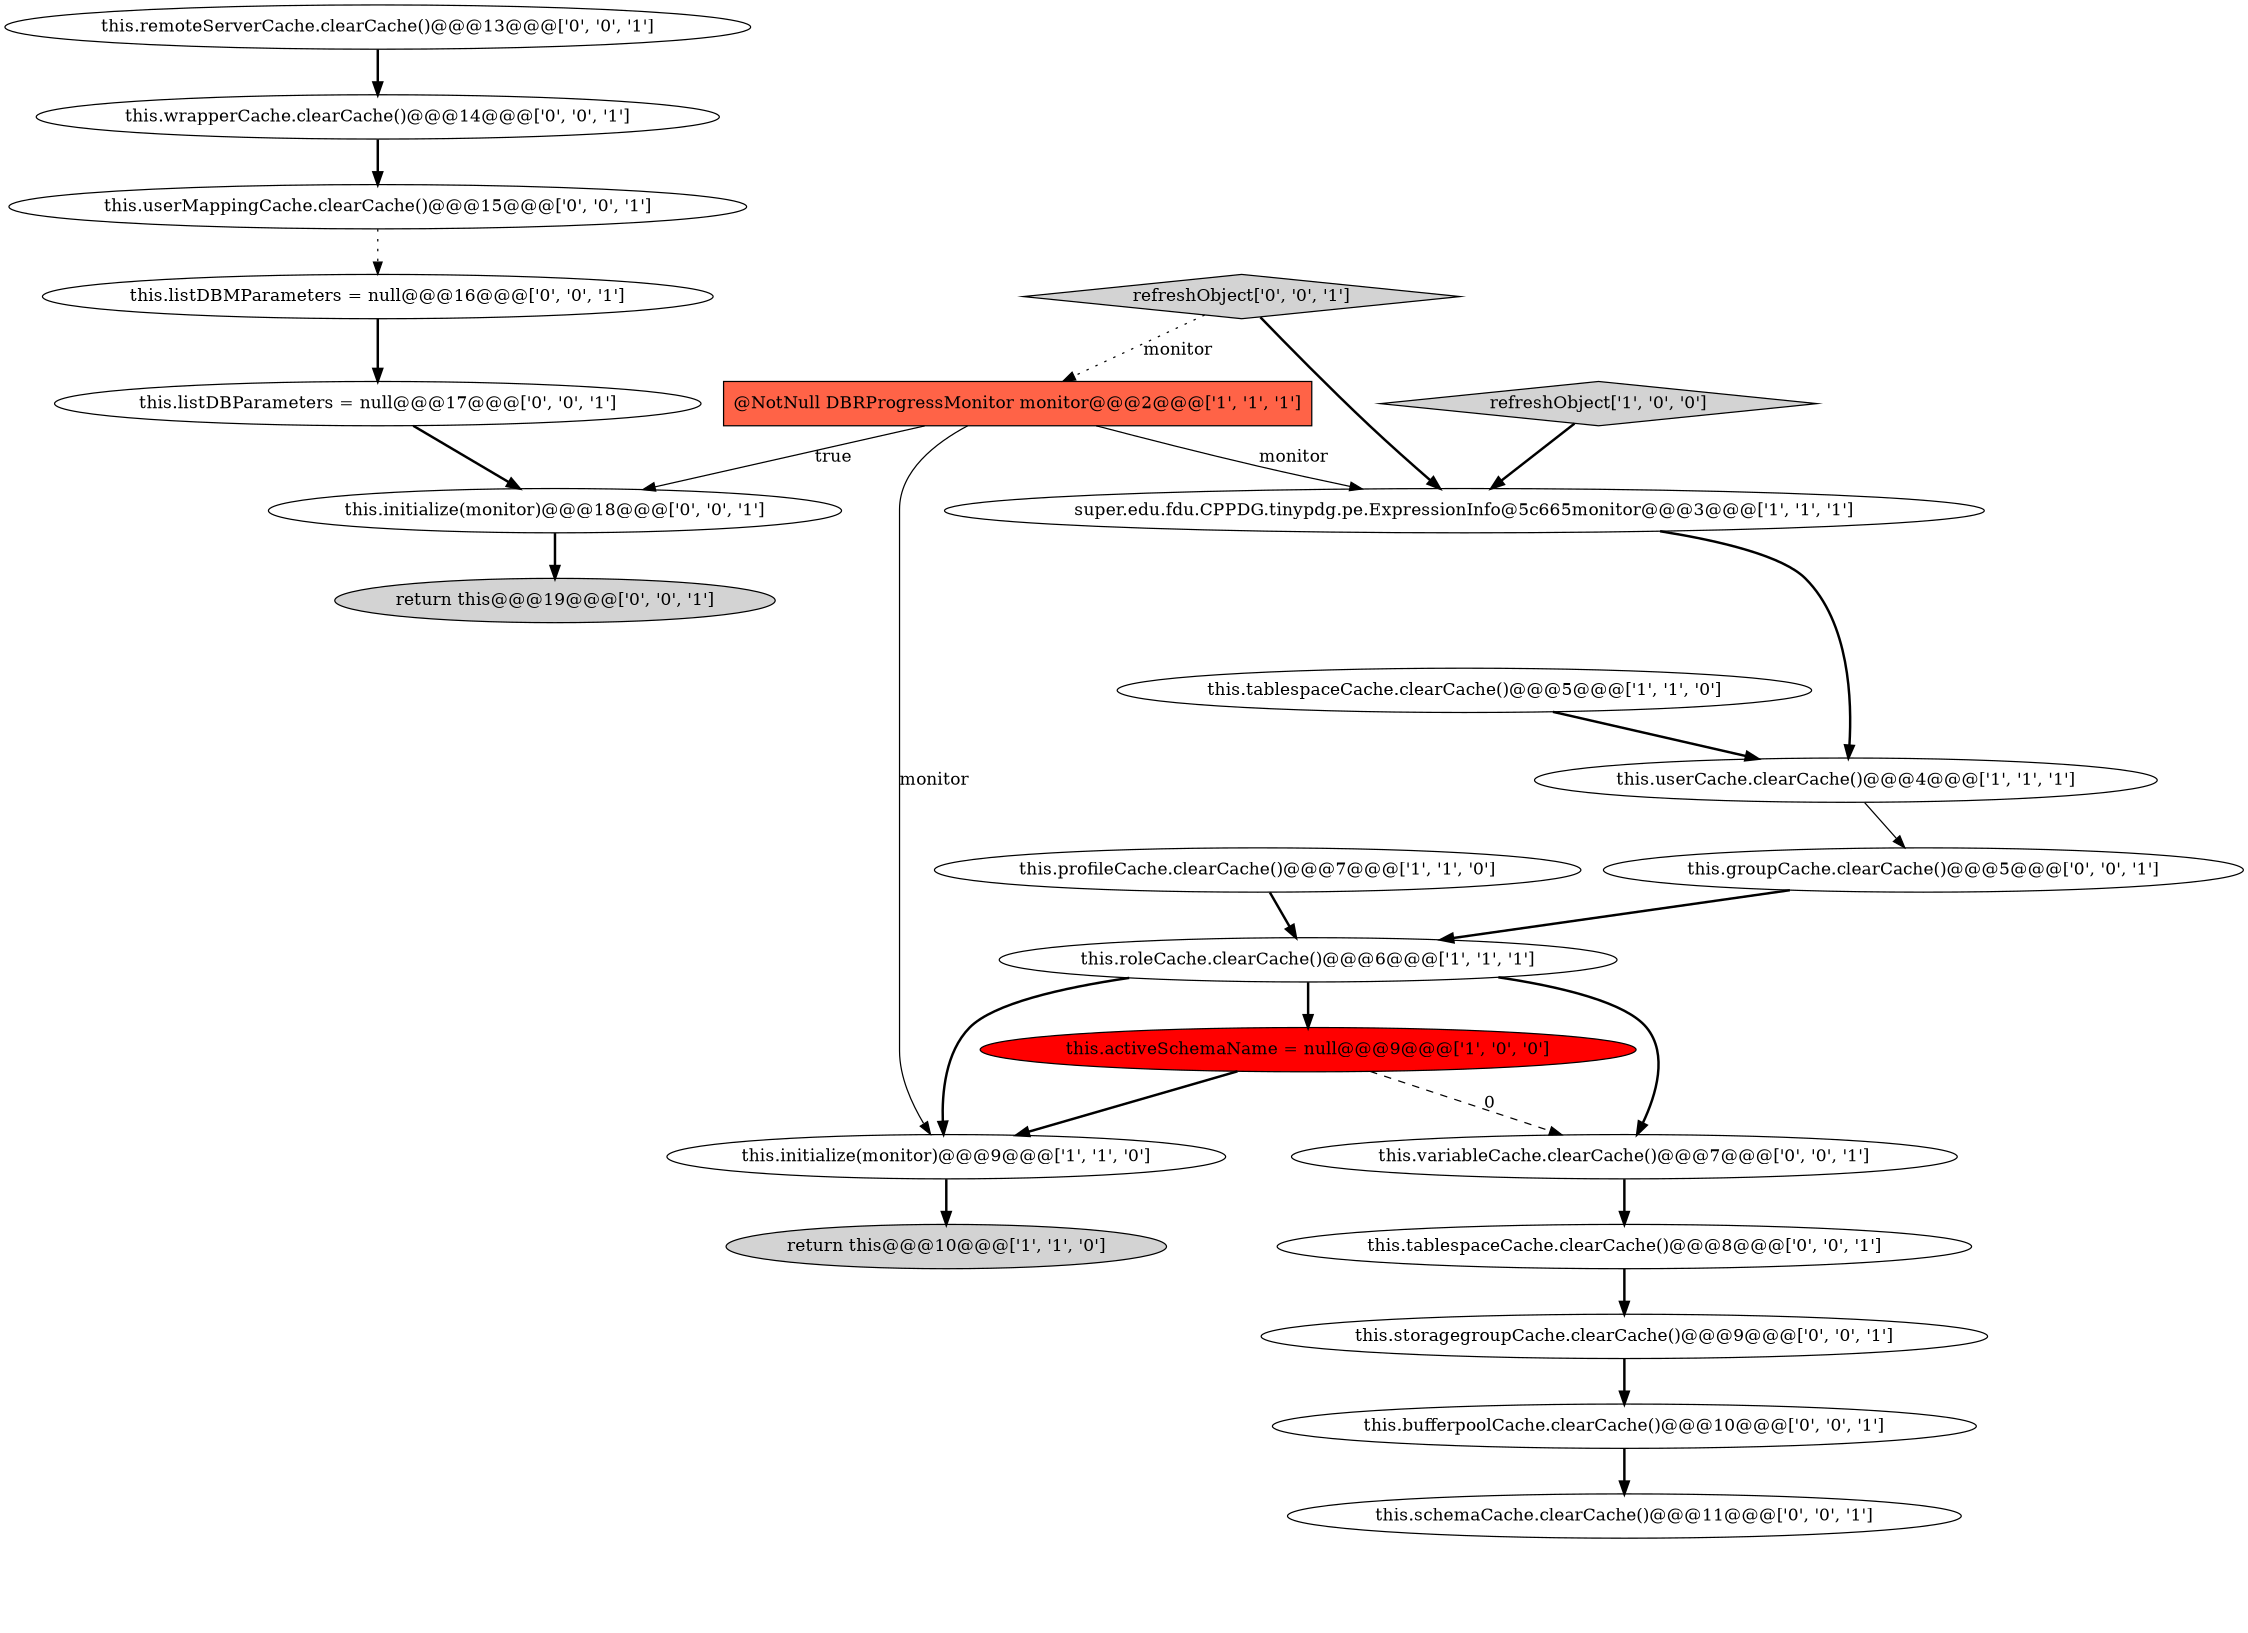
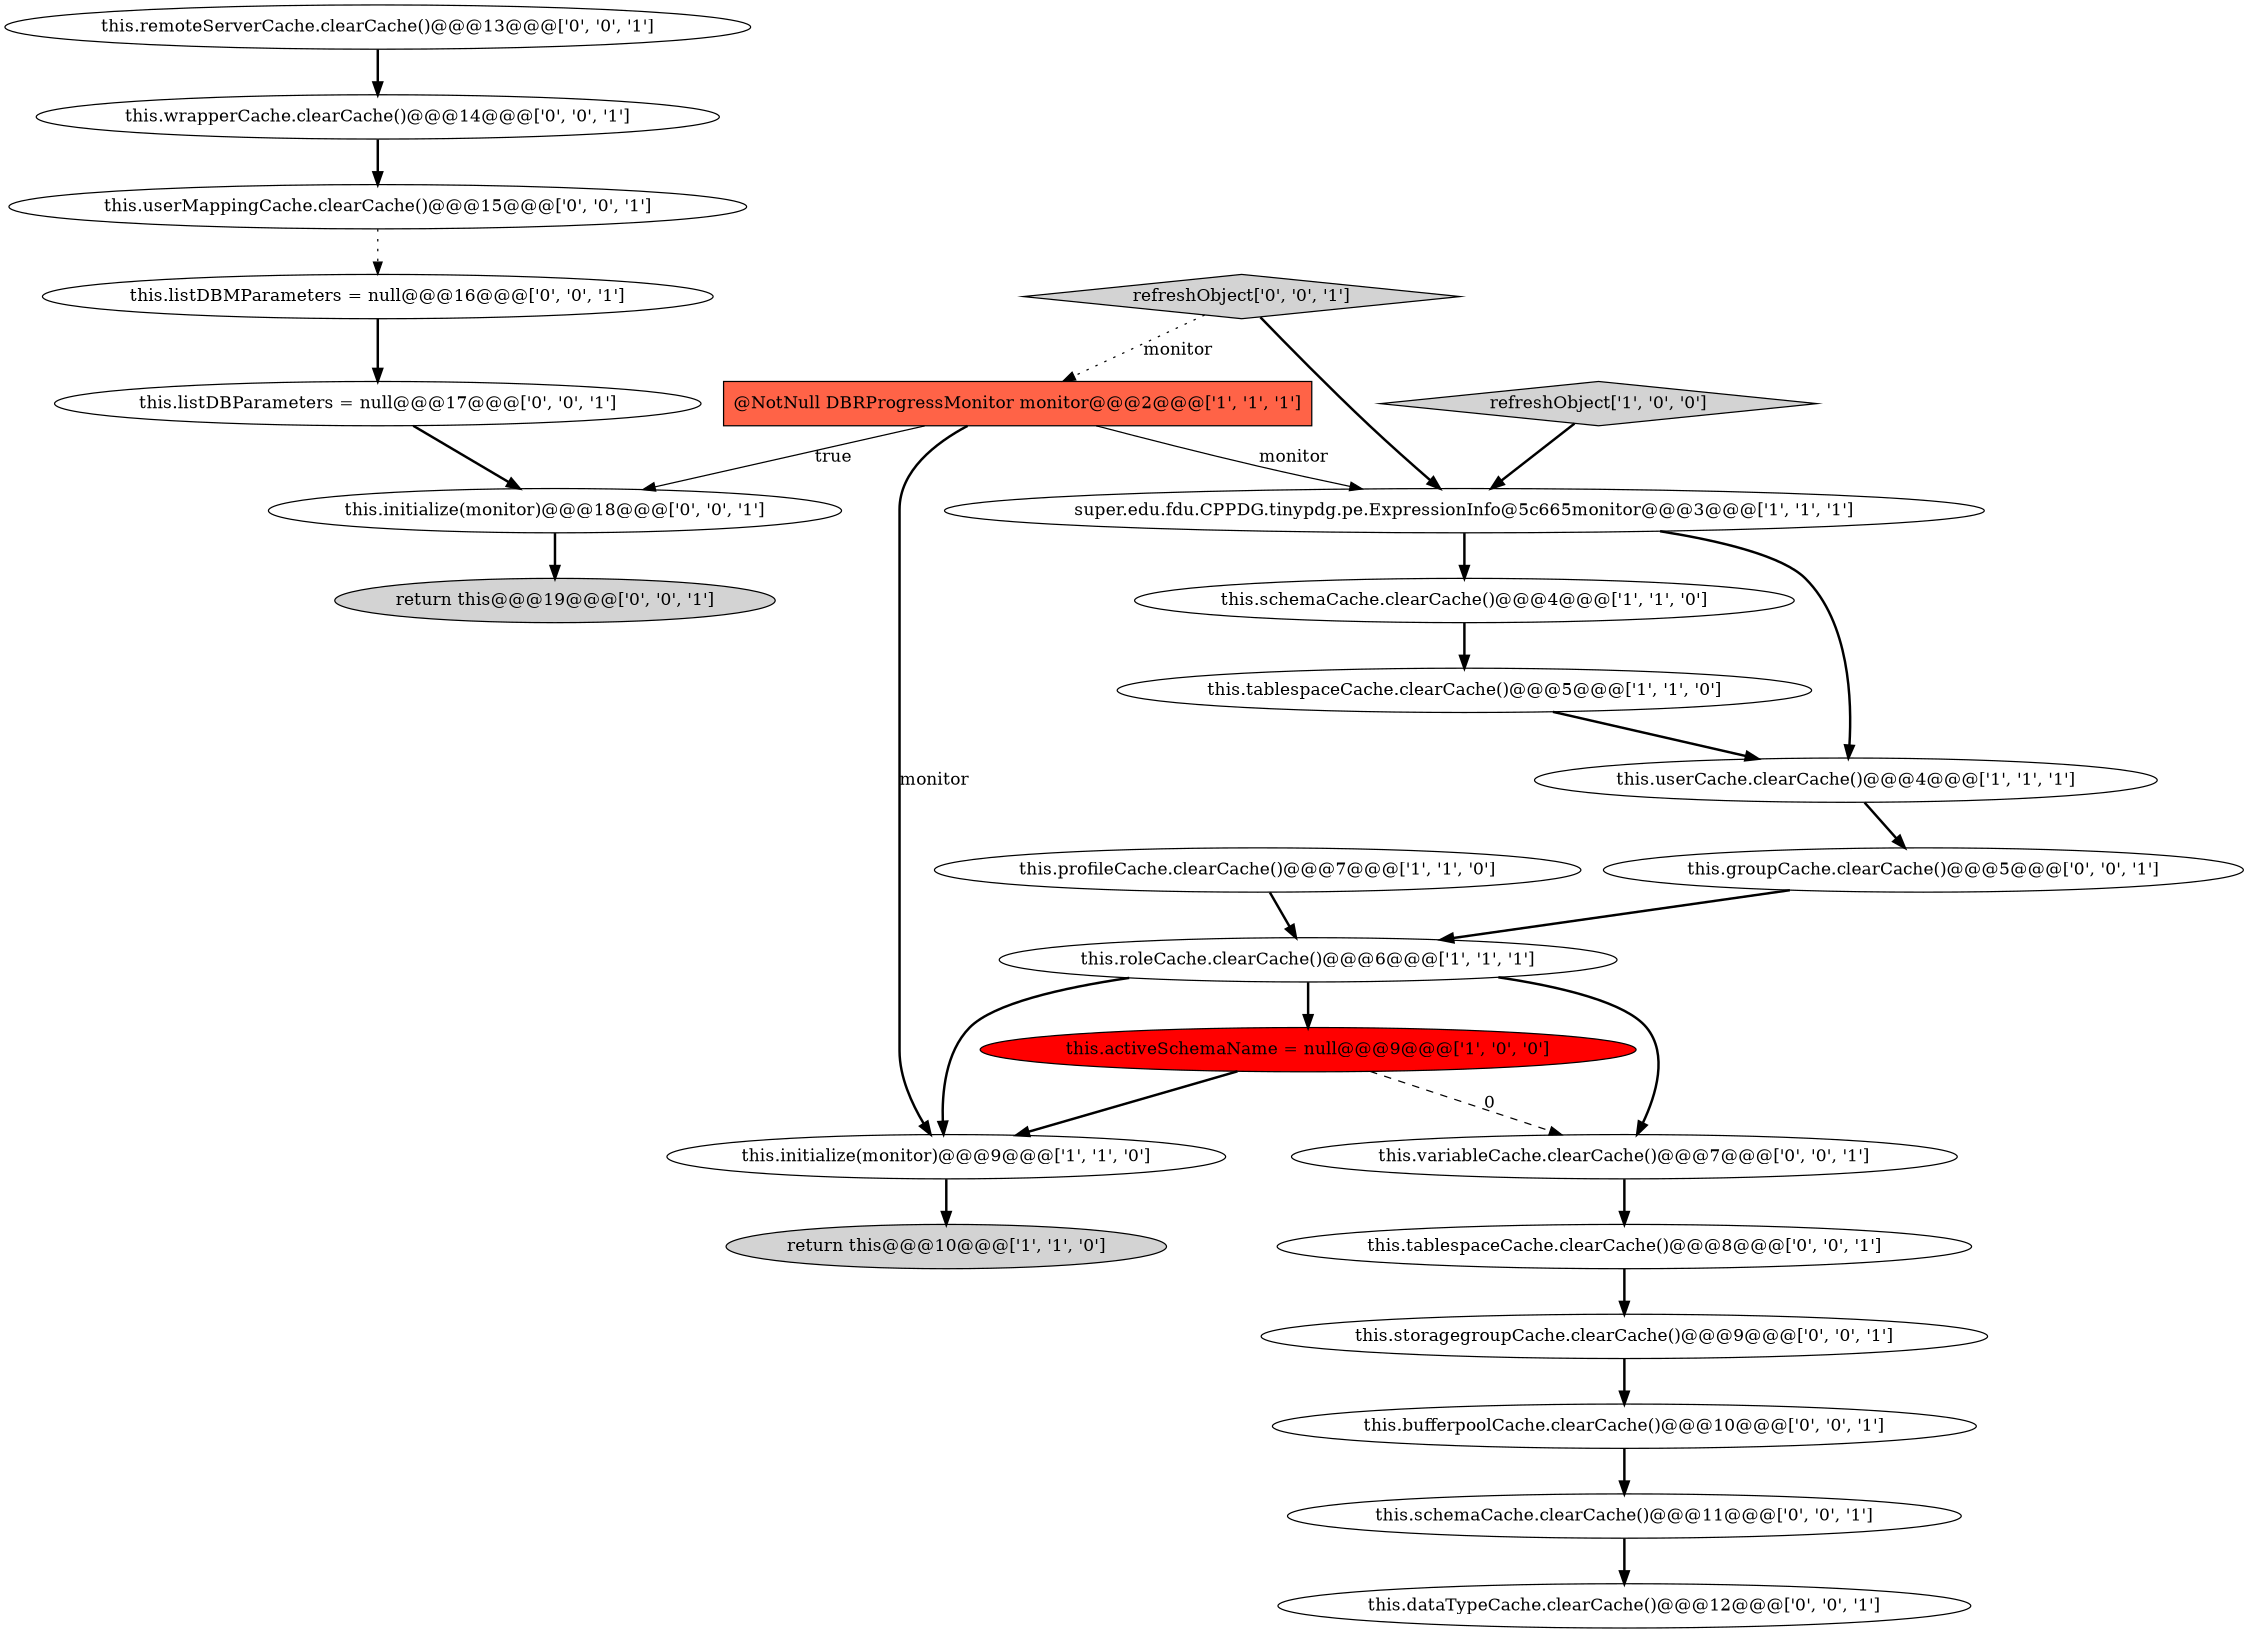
none -> (1464, 601)
(900, 762) -> (900, 762)
(1880, 820) -> (1880, 820)
none -> (1624, 1606)
